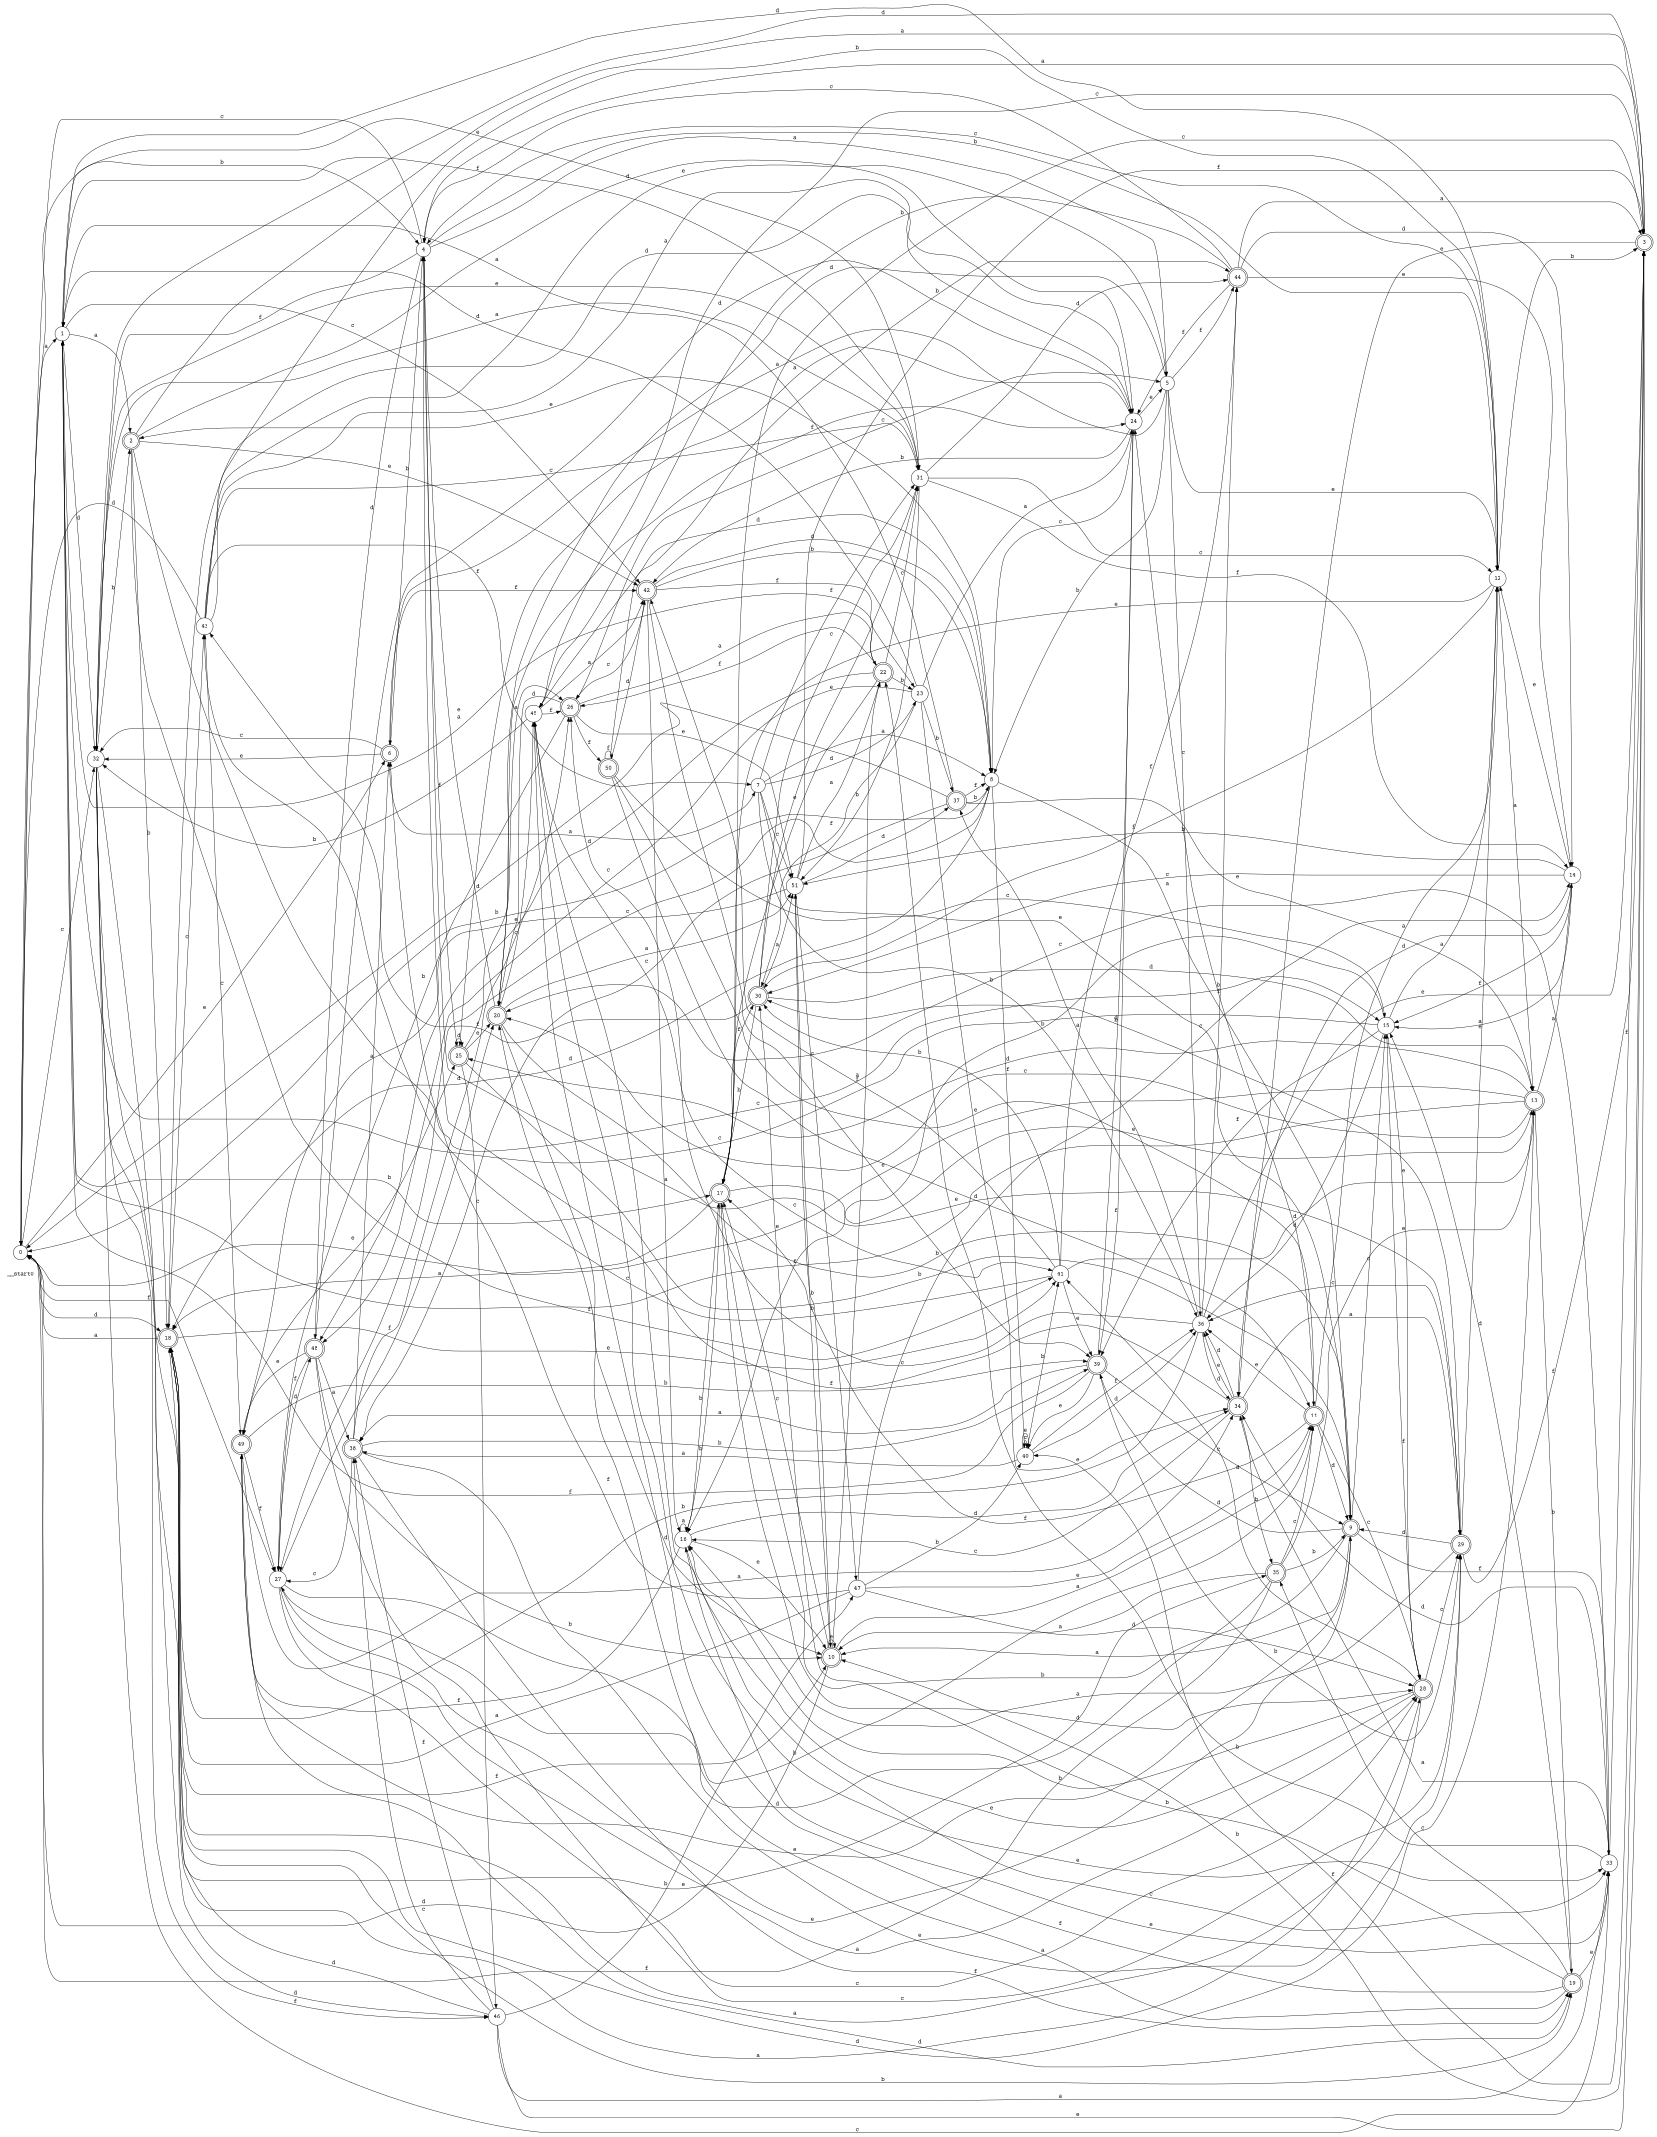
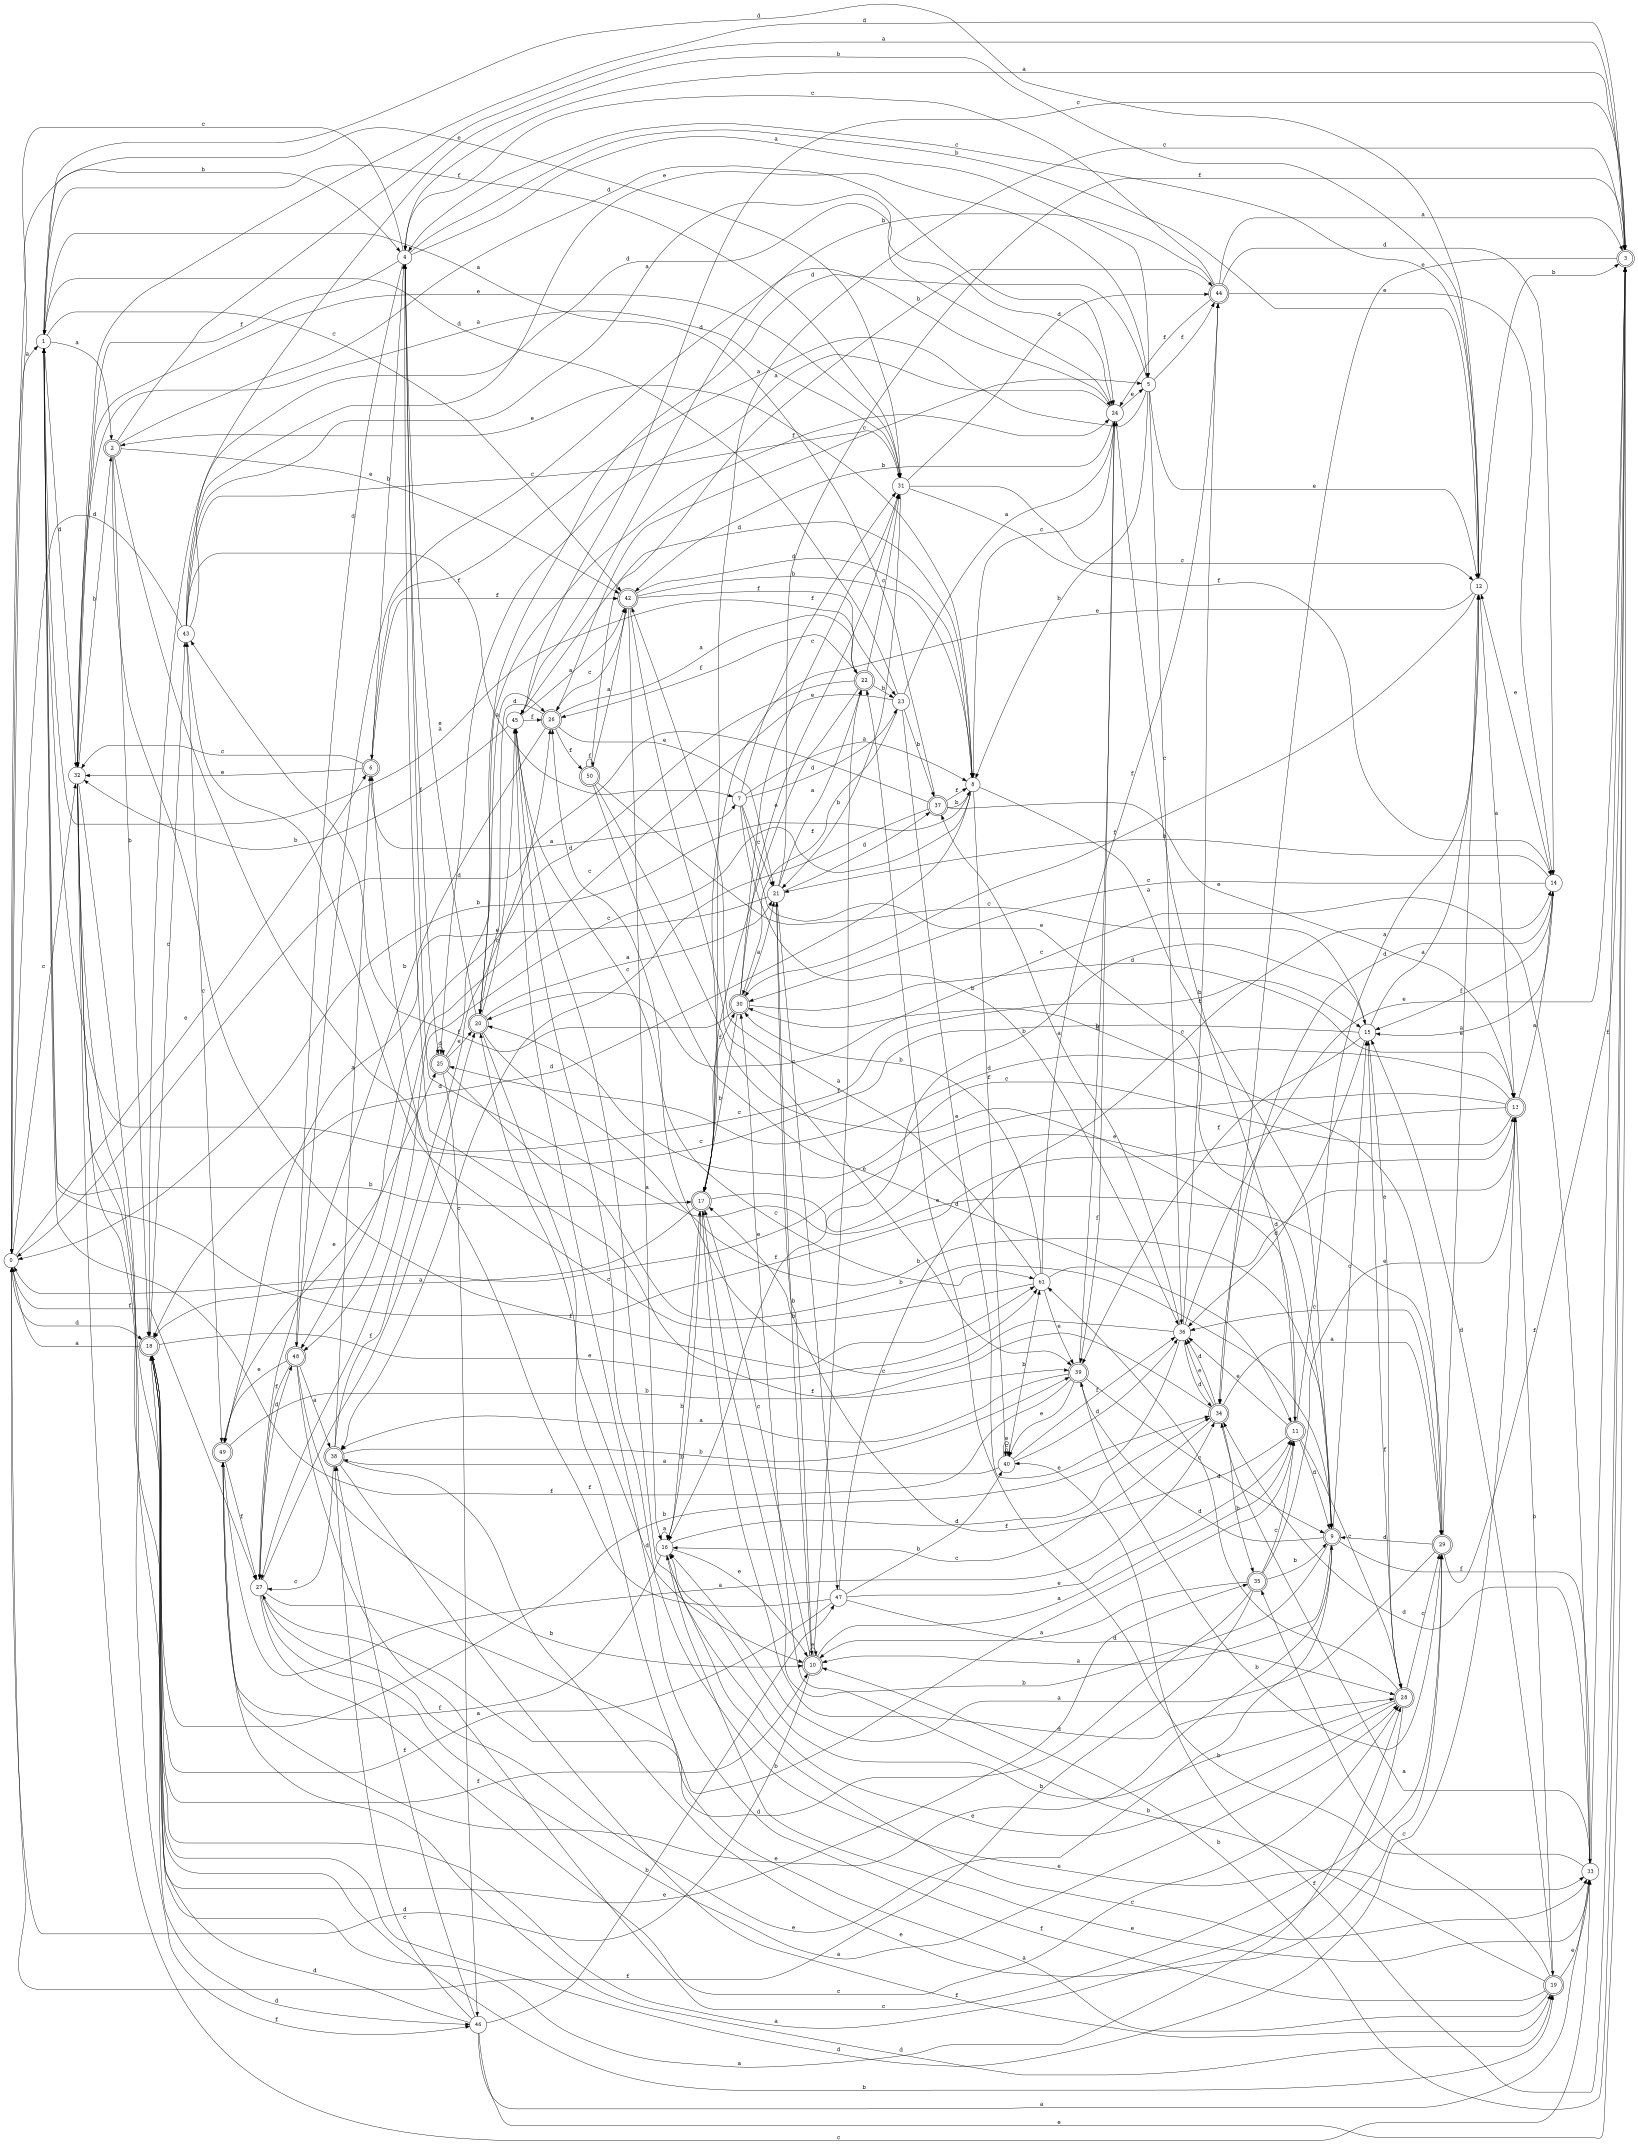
(628, 682) -> (609, 690)
(795, 886) -> (776, 894)
(21, 1274) -> none
(1060, 1274) -> (1042, 1282)
